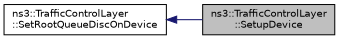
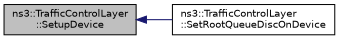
(190, 20) -> (160, 20)
